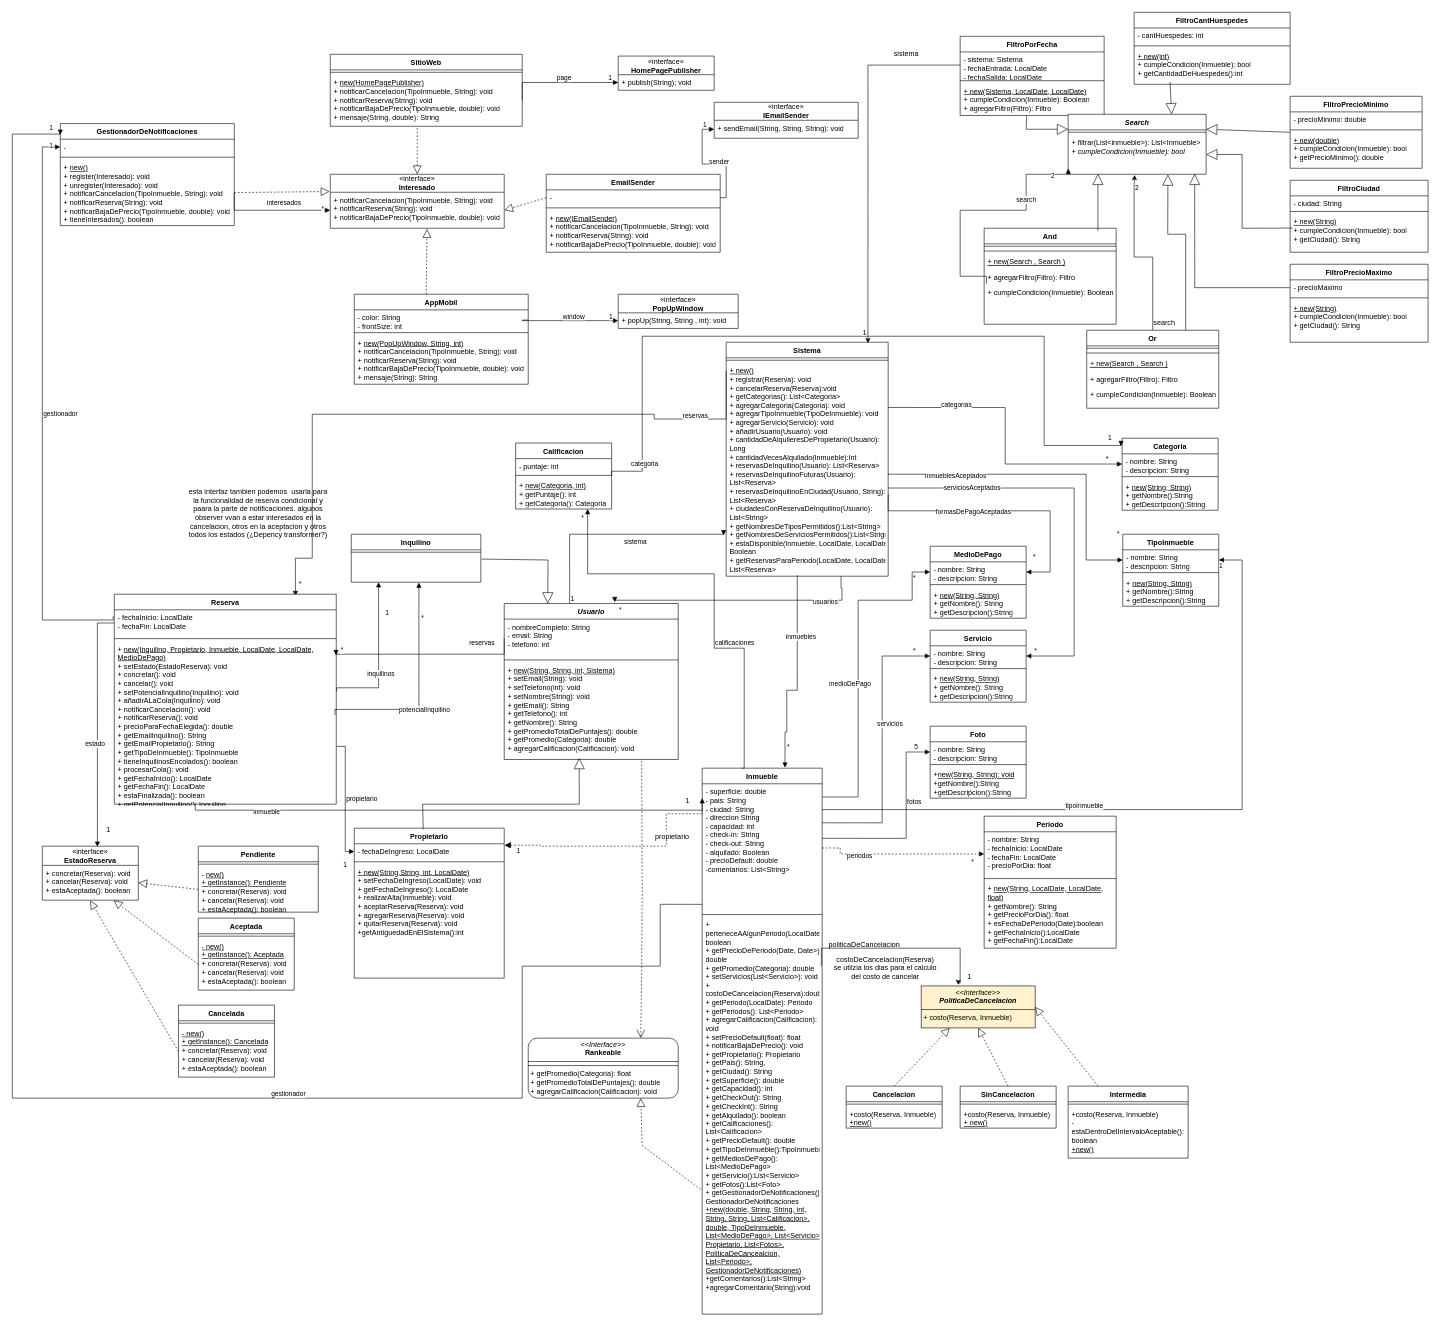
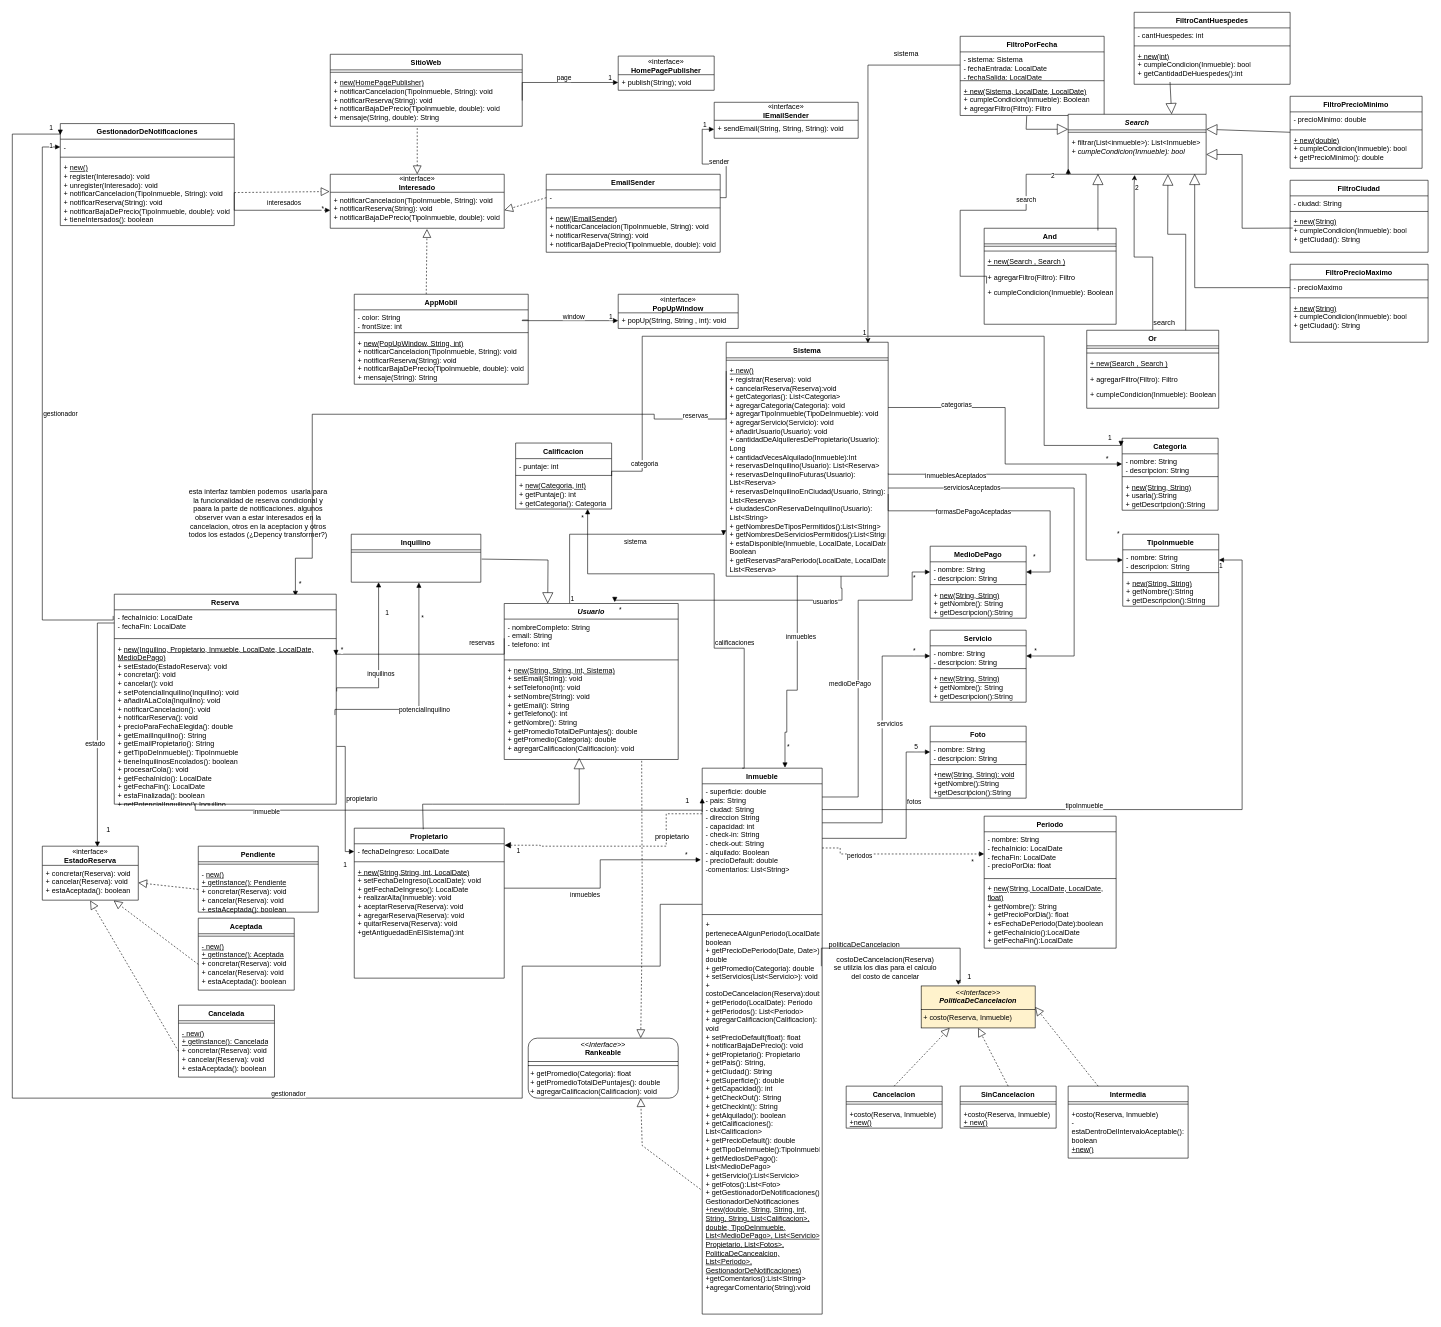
(1171, 501) -> (1171, 501)
none -> (694, 860)
(641, 1032) -> (641, 1028)
